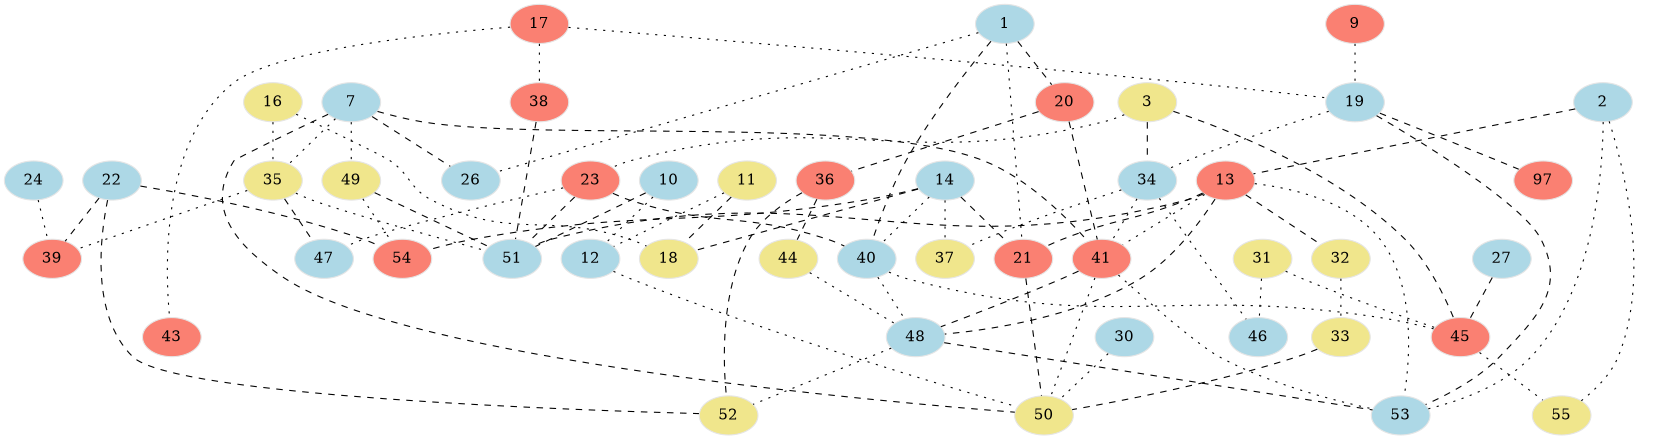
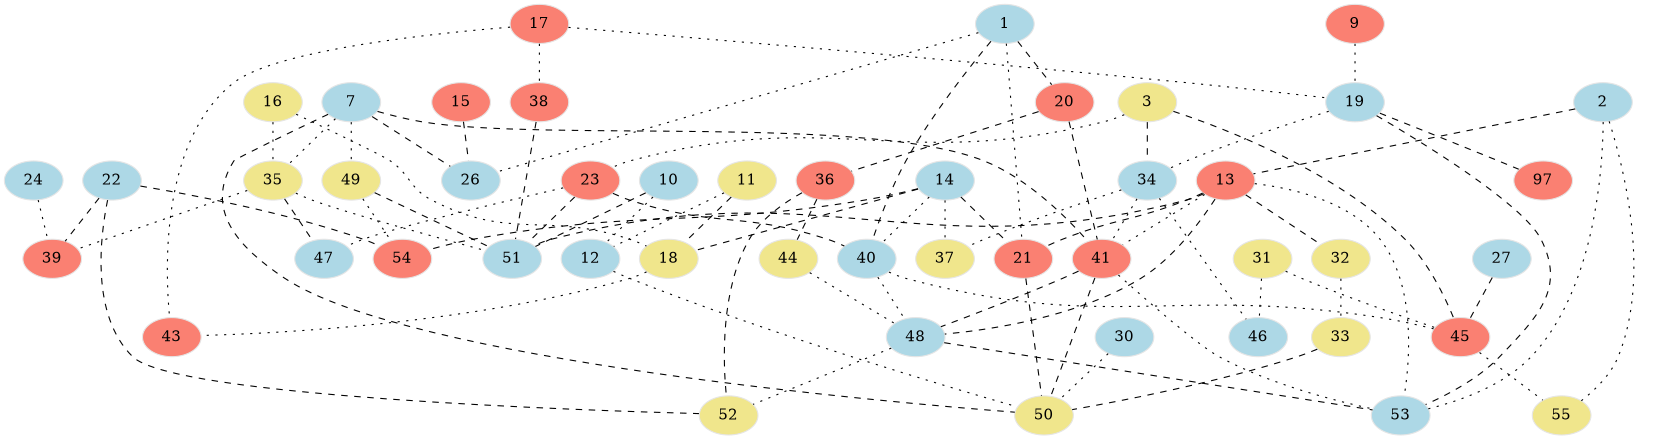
none -> (461, 102)
none -> (426, 318)
(1073, 337) -> (1073, 337)
